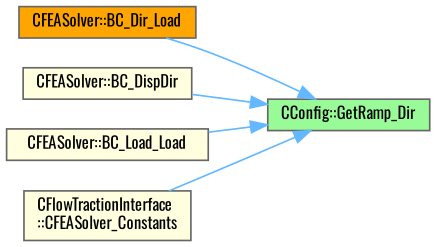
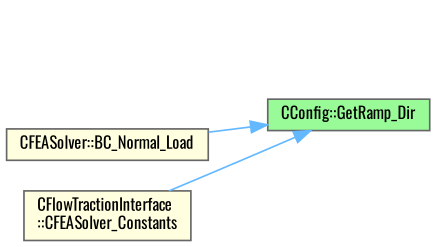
(107, 22) -> none
(107, 83) -> none
(107, 145) -> (107, 145)
